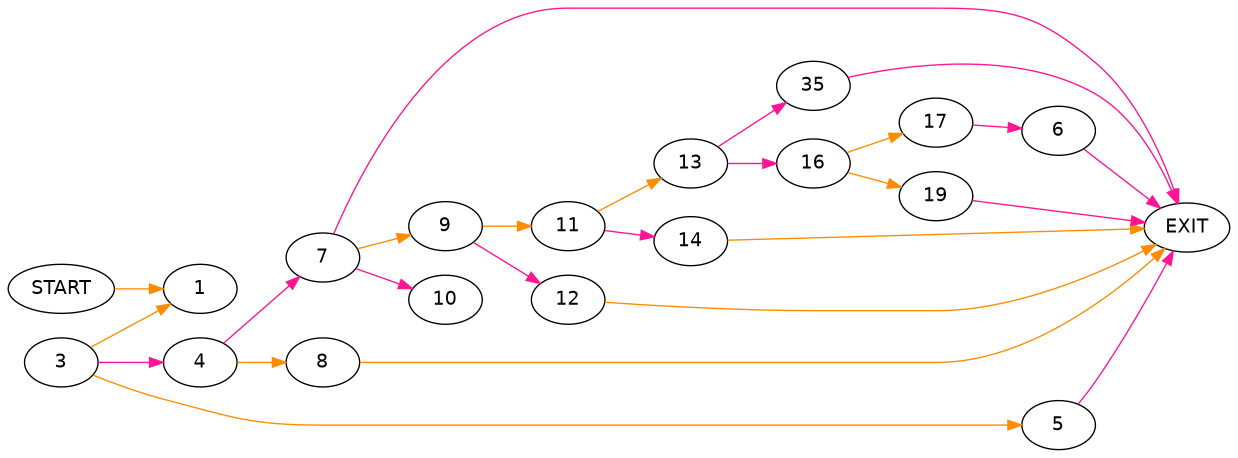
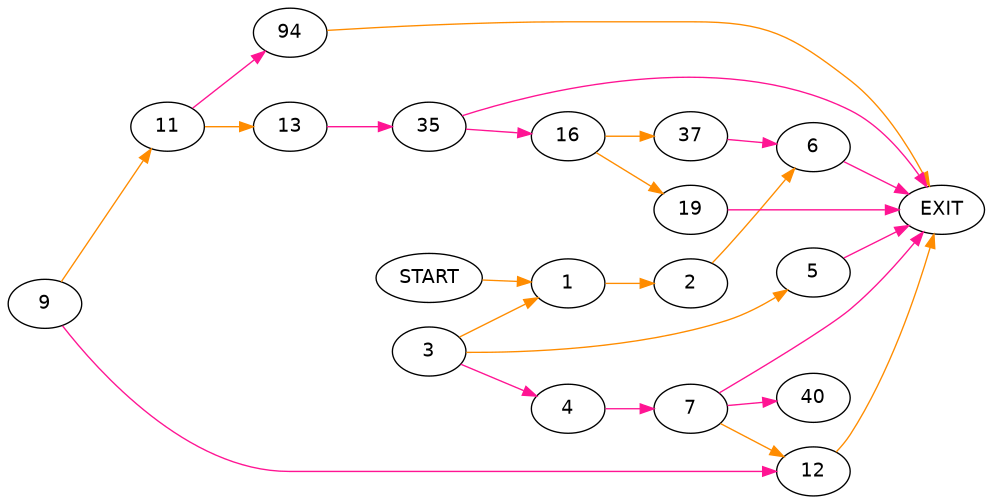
(936, 123) -> (691, 136)
(745, 163) -> (492, 131)
(691, 241) -> (290, 33)
(378, 244) -> (746, 437)
none -> (691, 283)
(446, 300) -> (813, 398)
(323, 362) -> none
